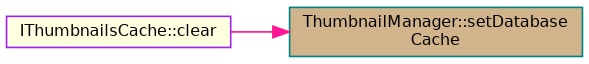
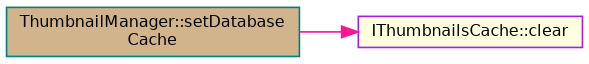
(252, 32) -> (320, 32)
